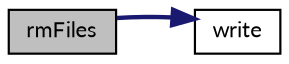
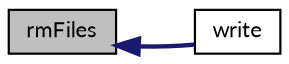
(145, 17) -> (167, 46)
